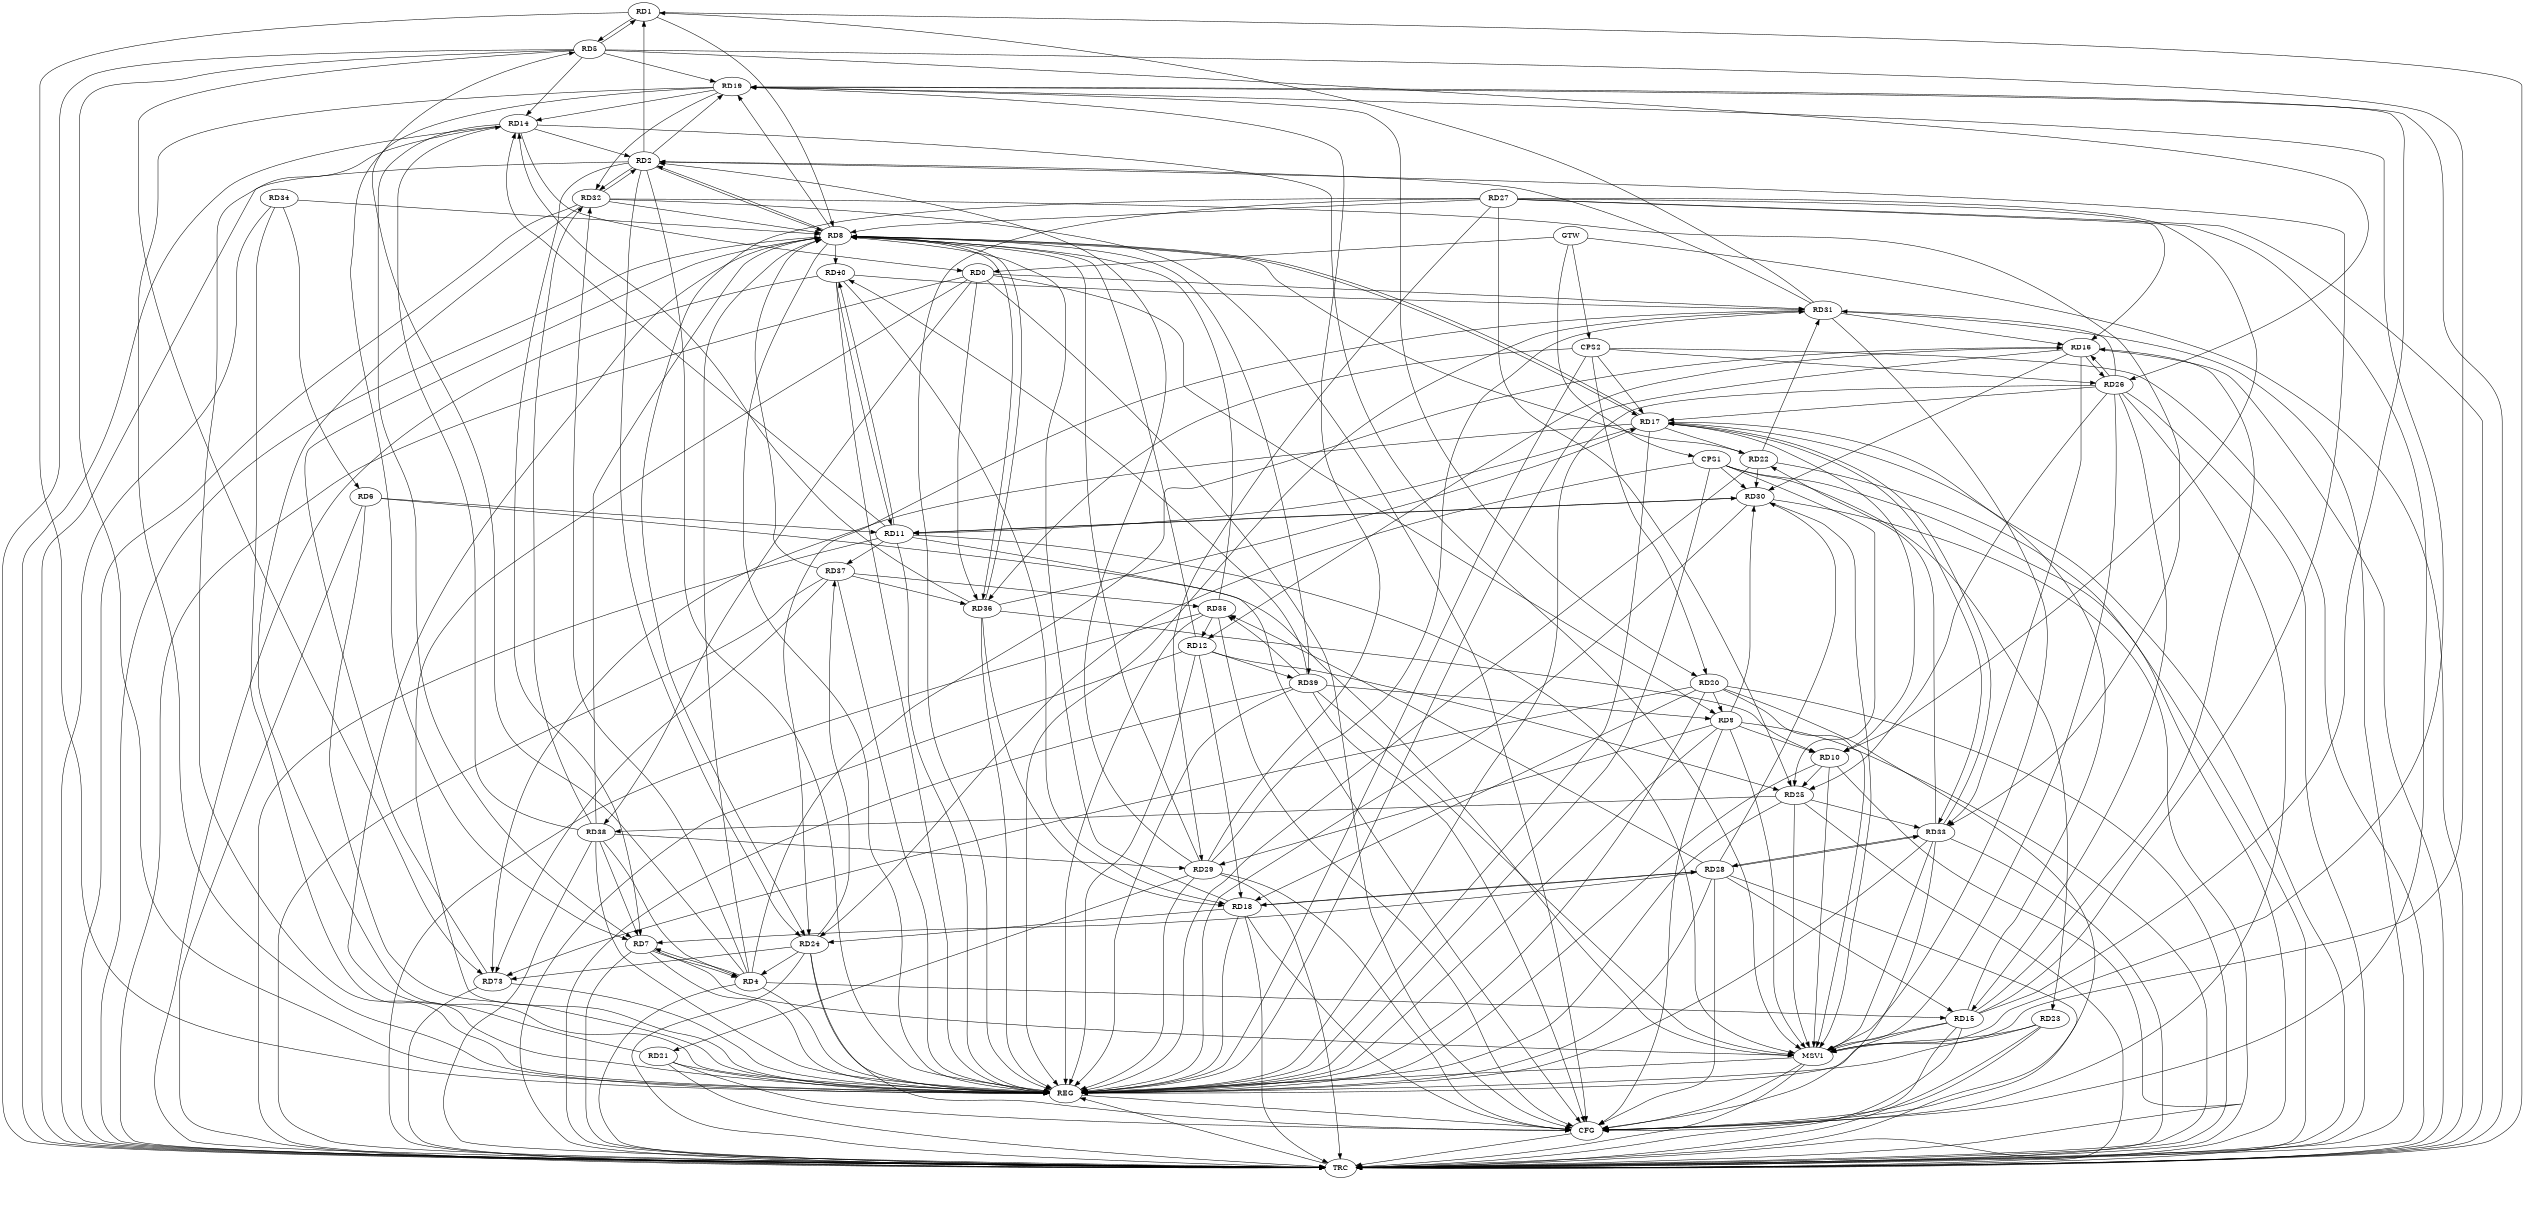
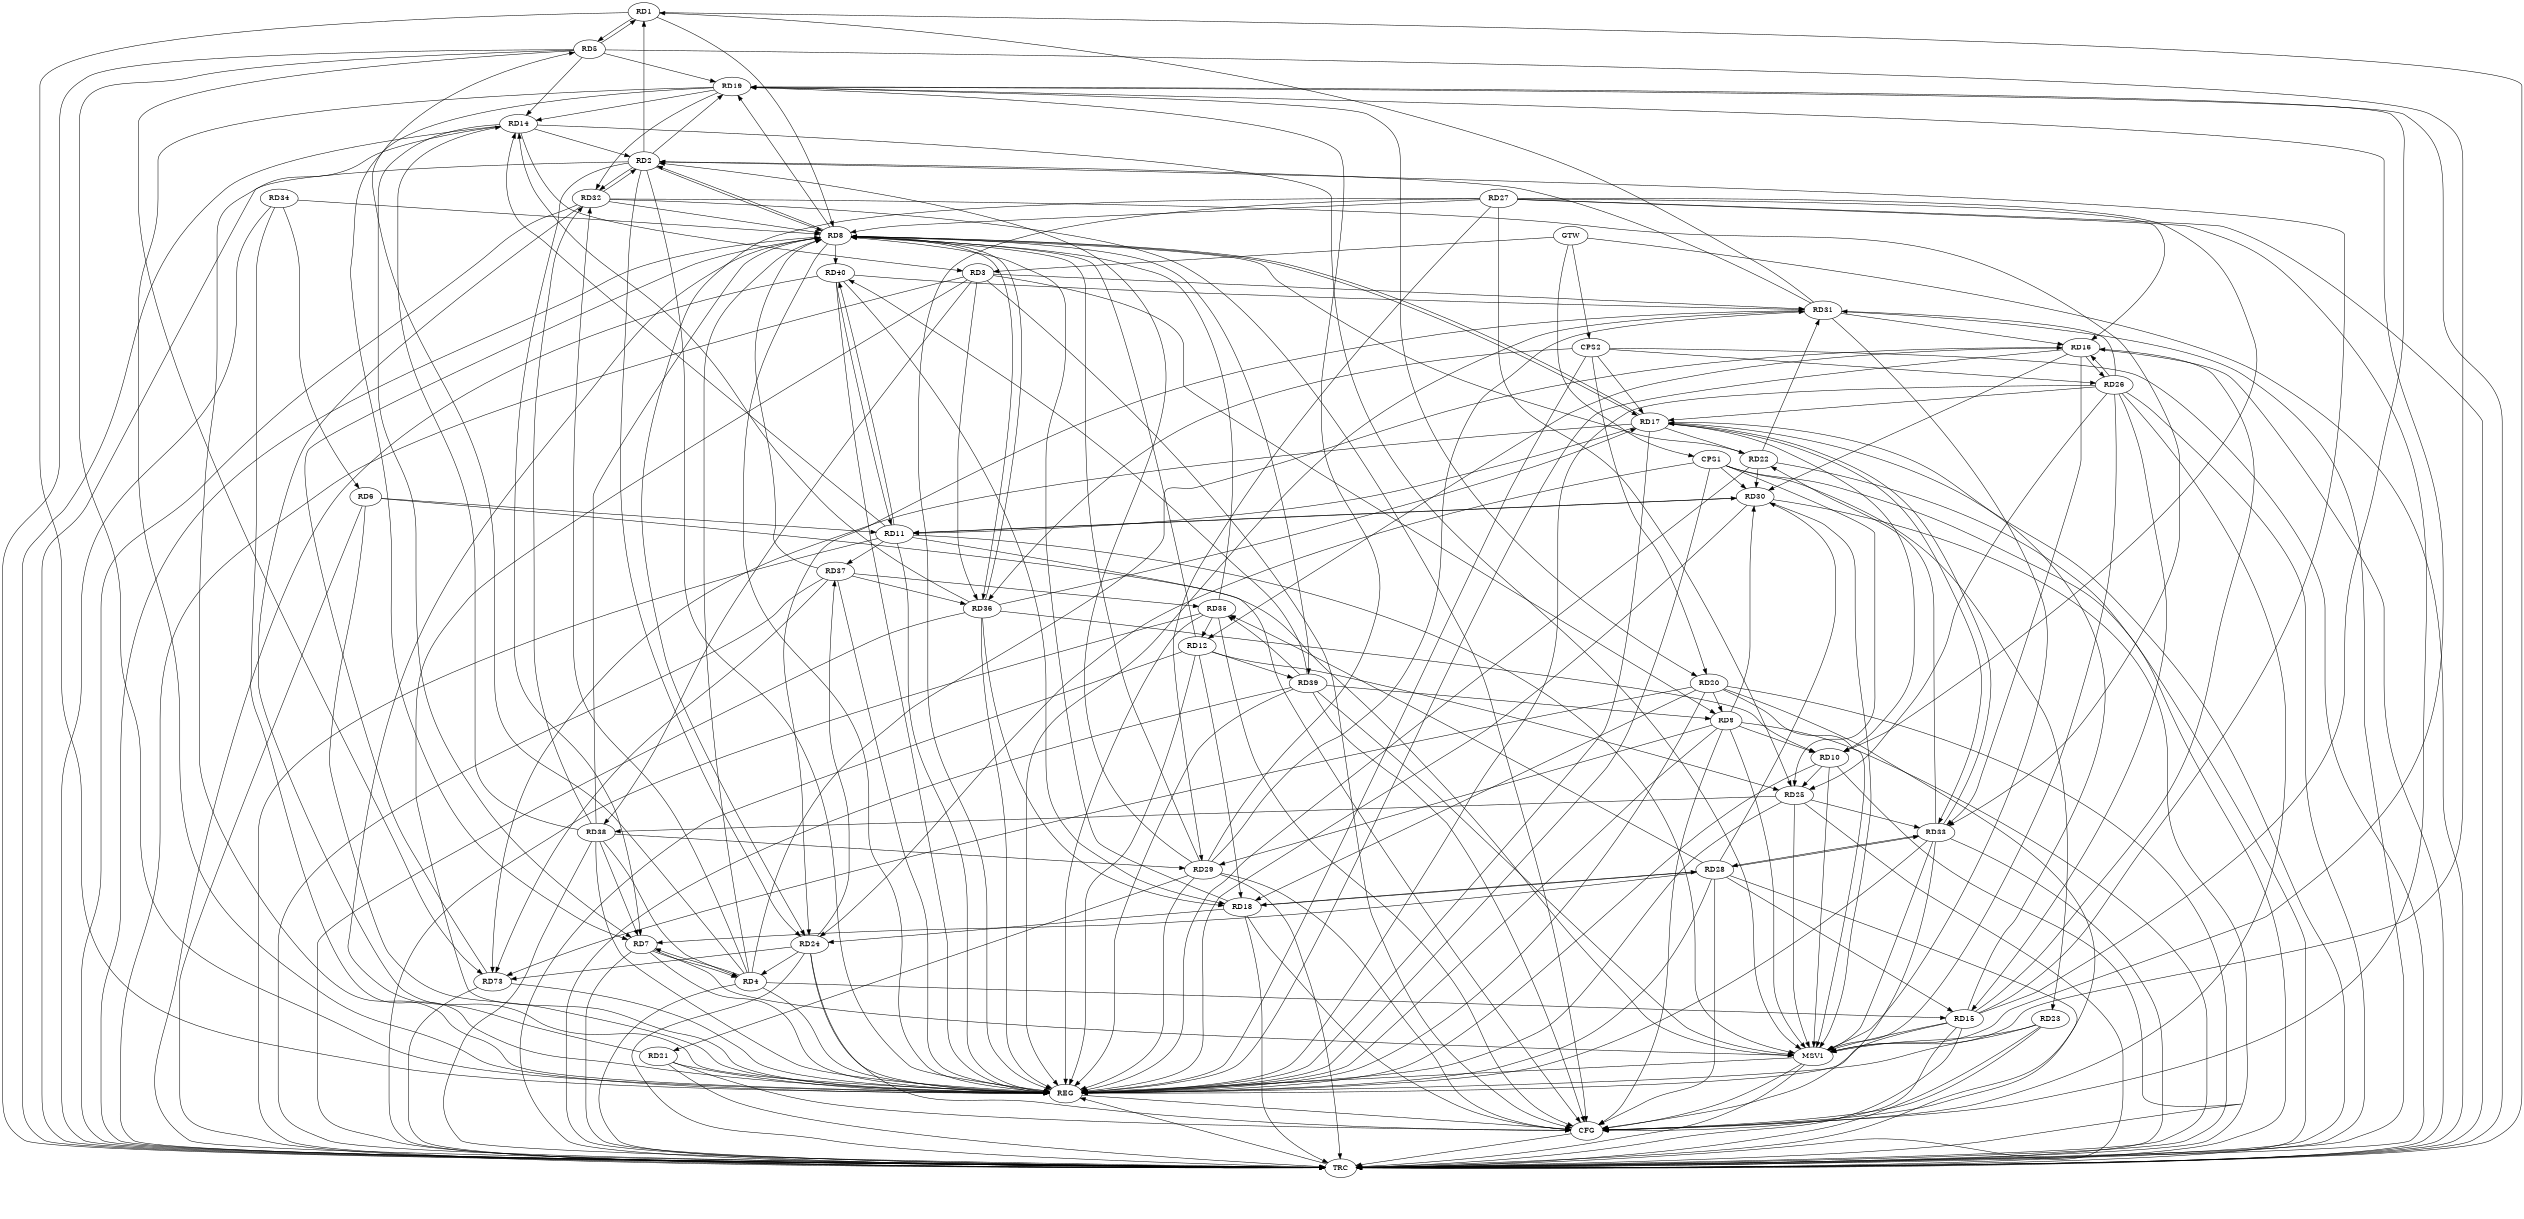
(1646, 105) -> none
(978, 273) -> (978, 273)
(1219, 1055) -> none
none -> (368, 1135)
